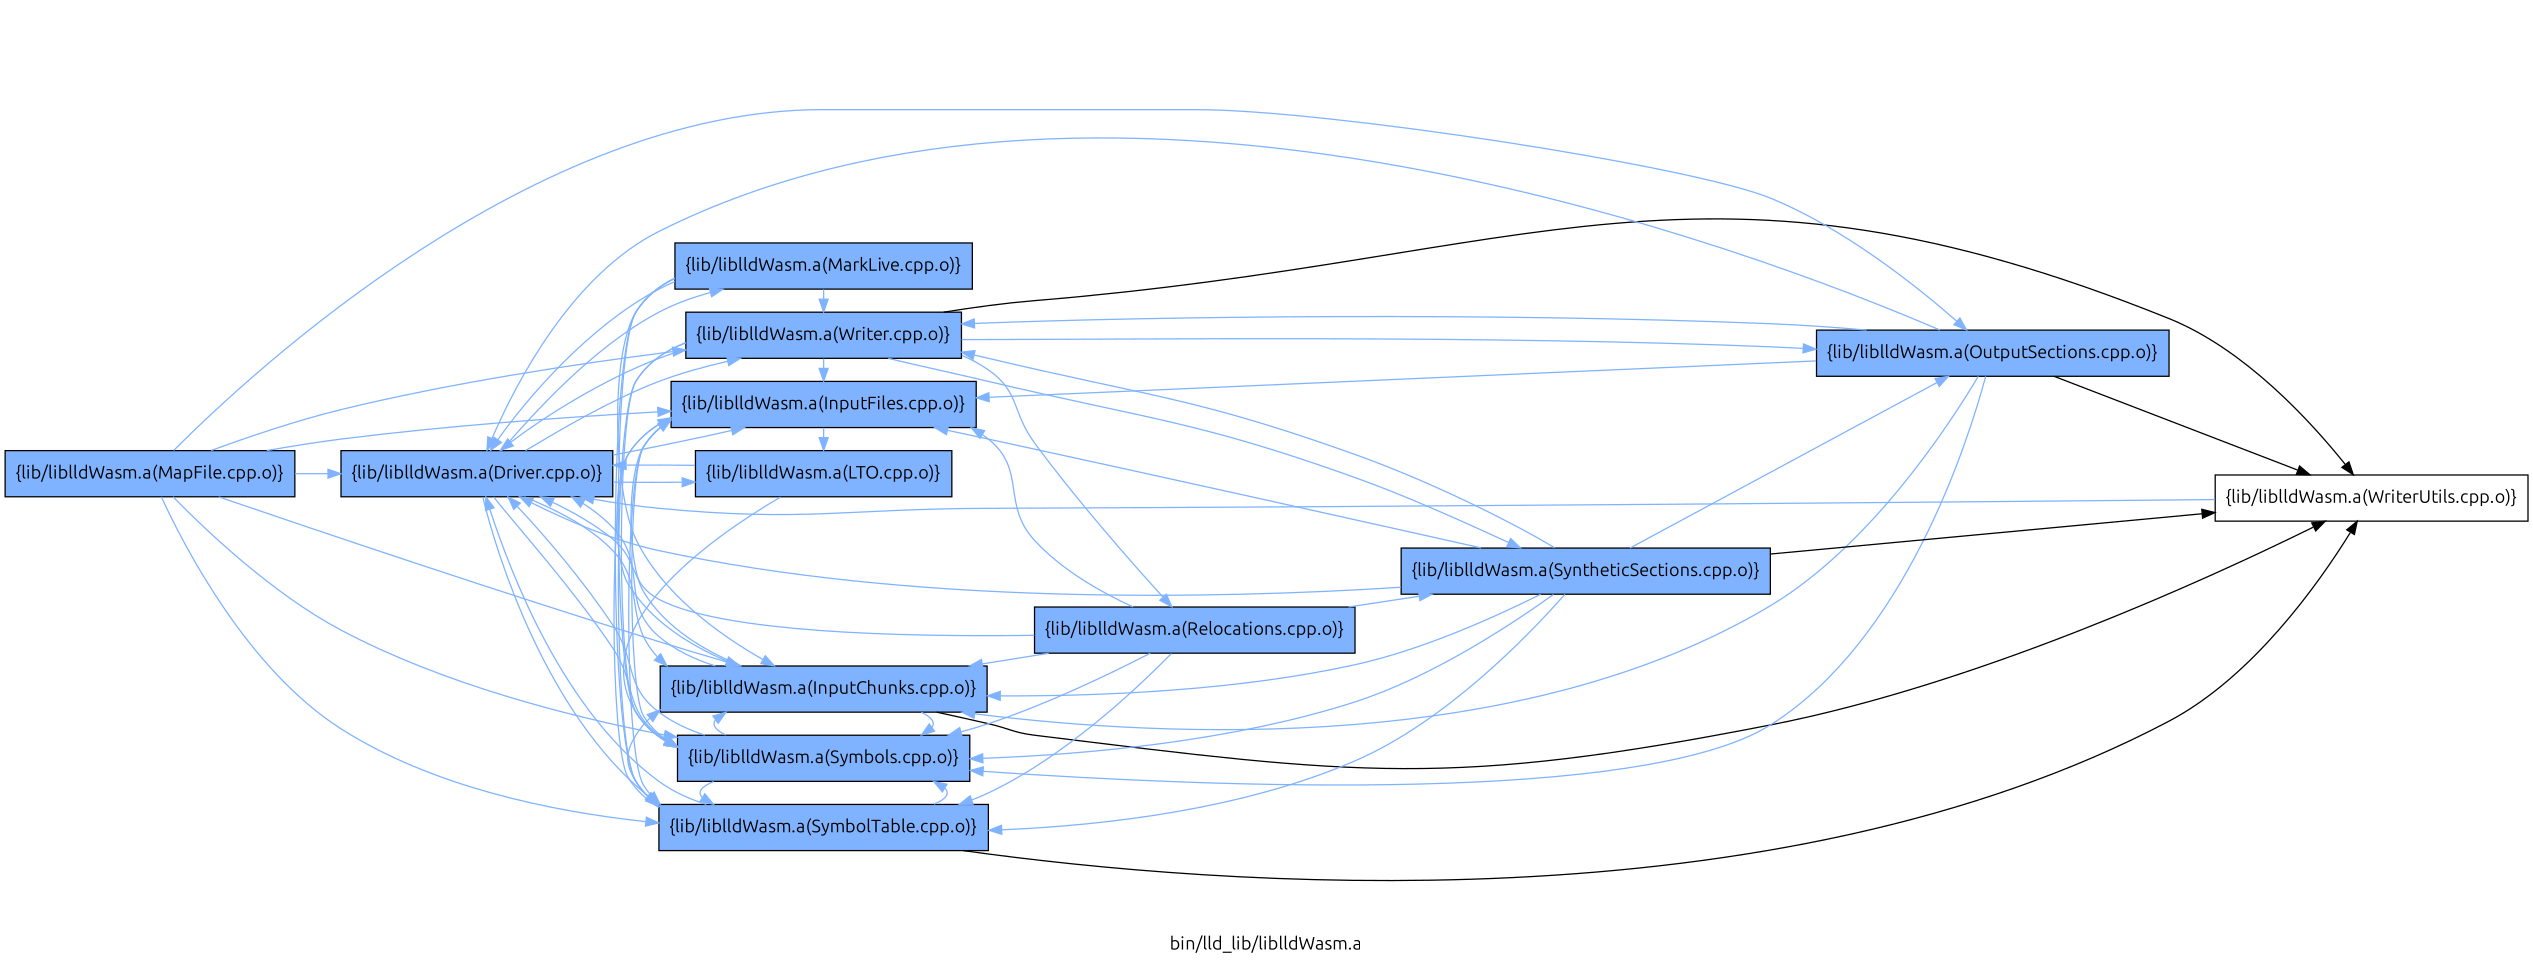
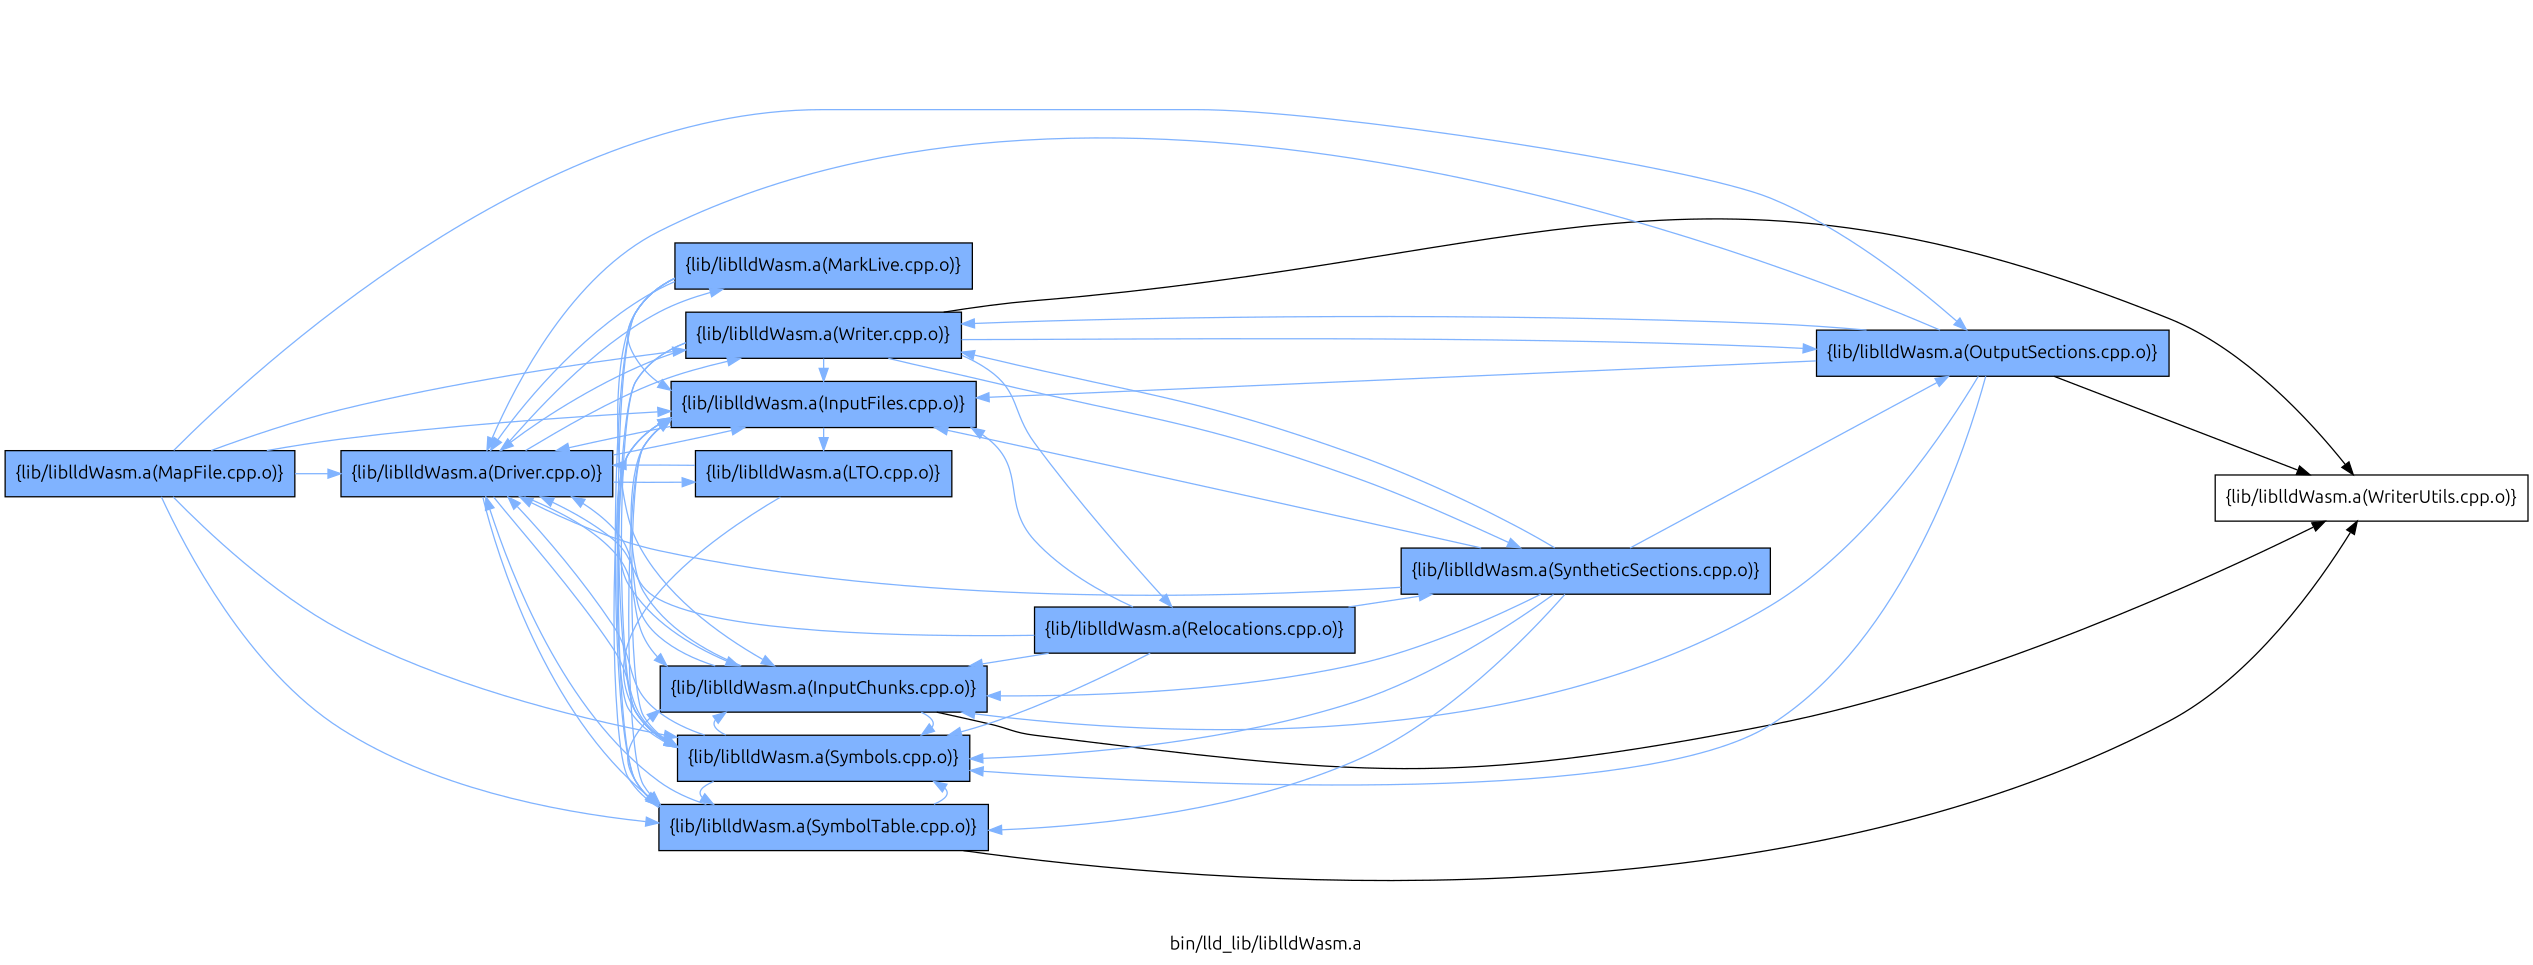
(824, 294) -> (629, 326)
(1404, 506) -> (610, 439)
(1986, 534) -> none
(473, 582) -> none
none -> (617, 591)
(1083, 732) -> none
